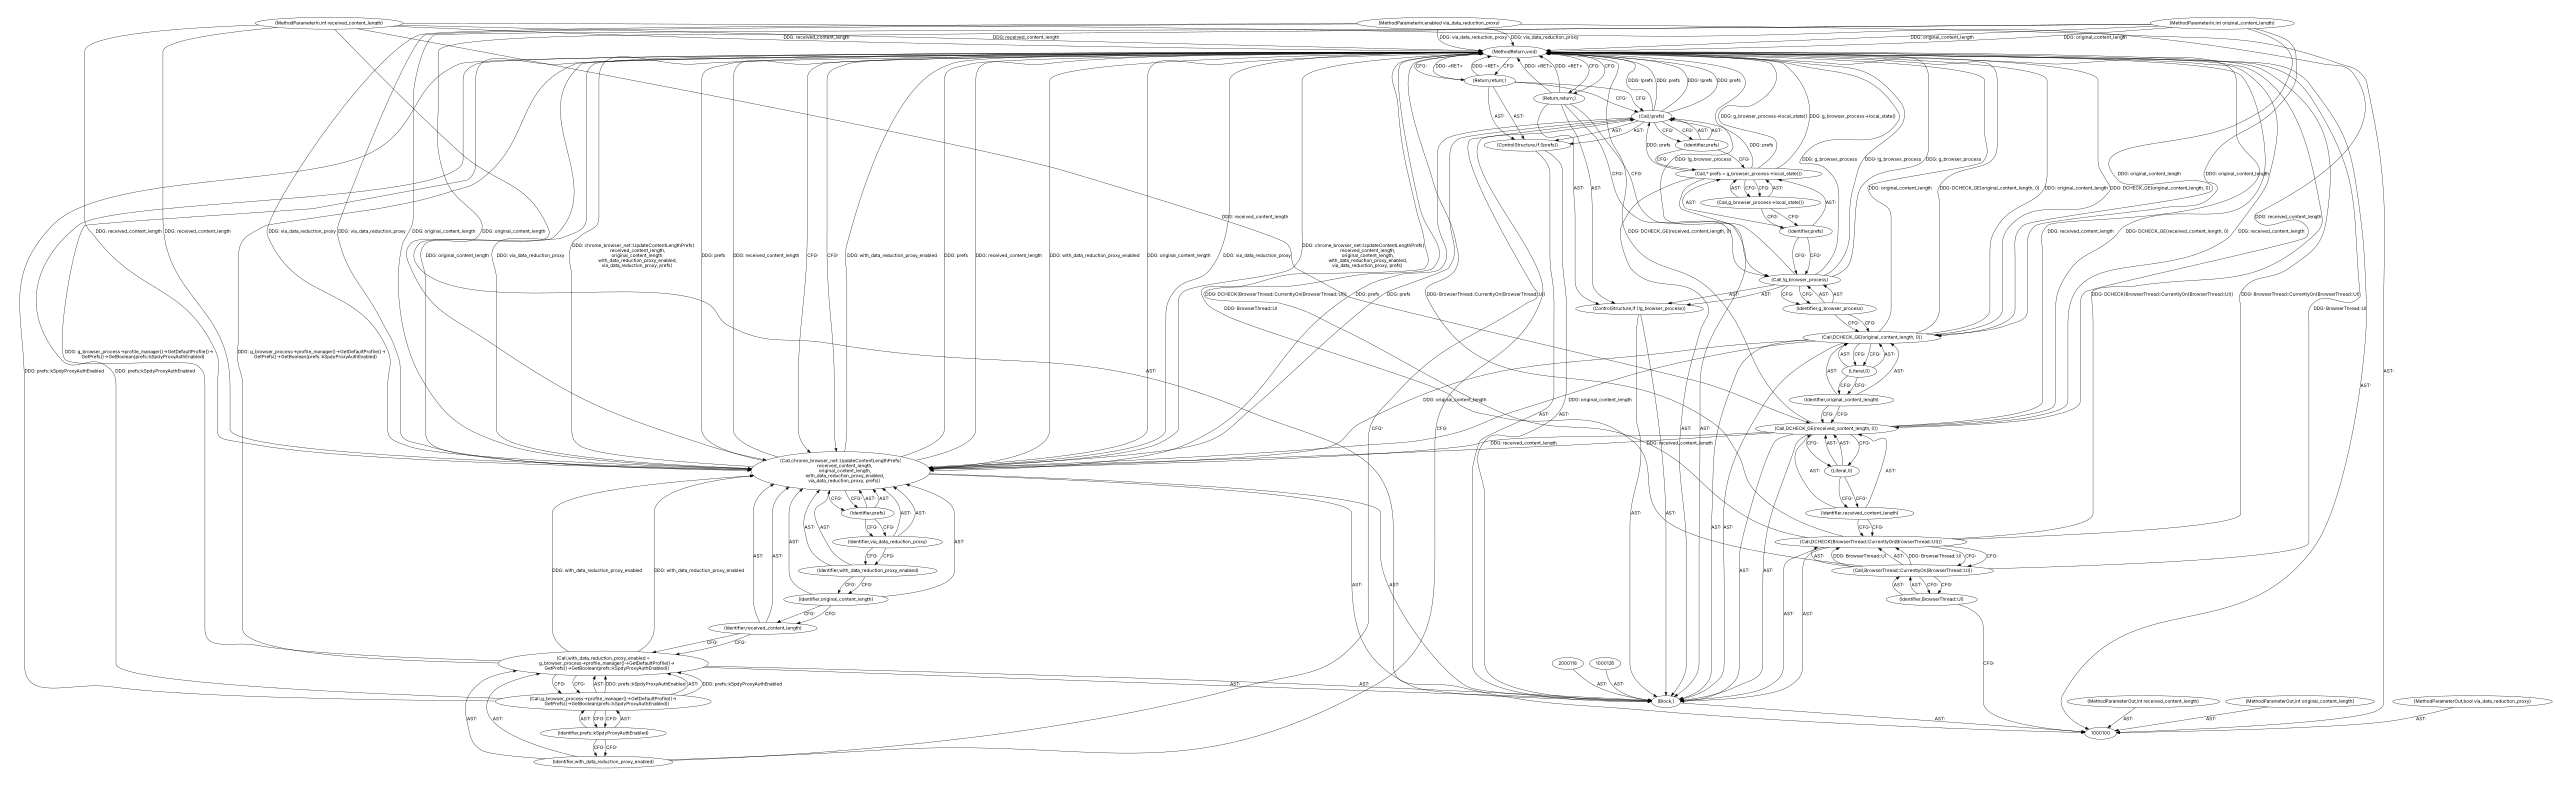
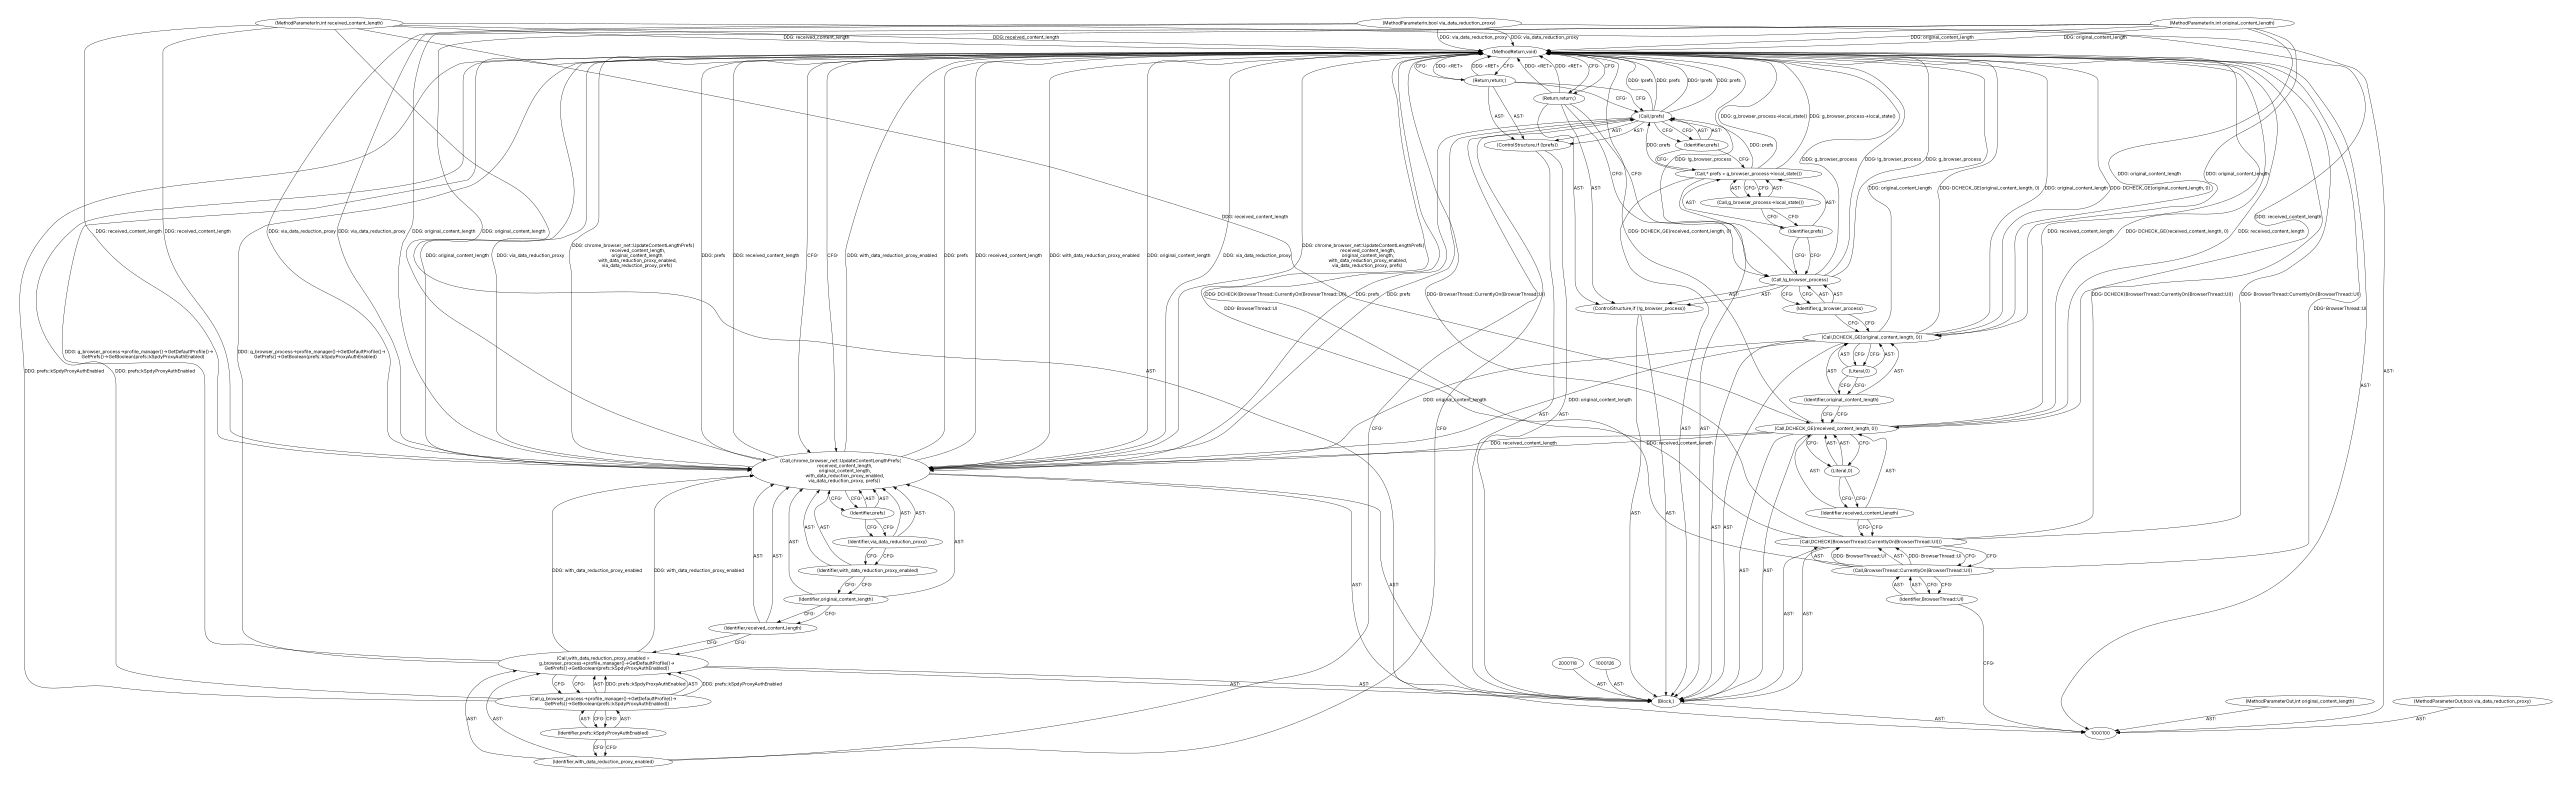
(1439, 23) -> (1439, 23)
(2143, 702) -> none
